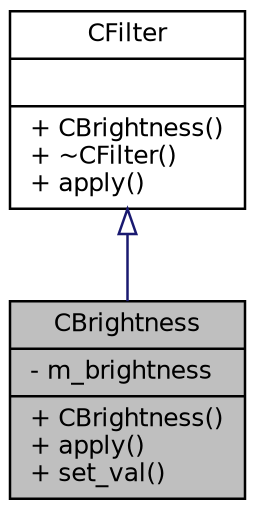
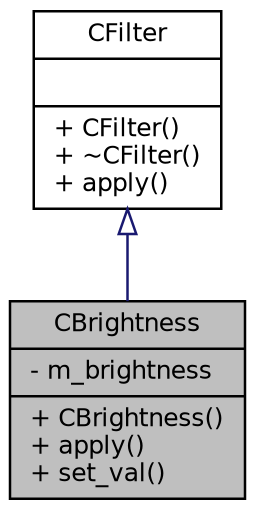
(128, 129) -> (118, 129)
